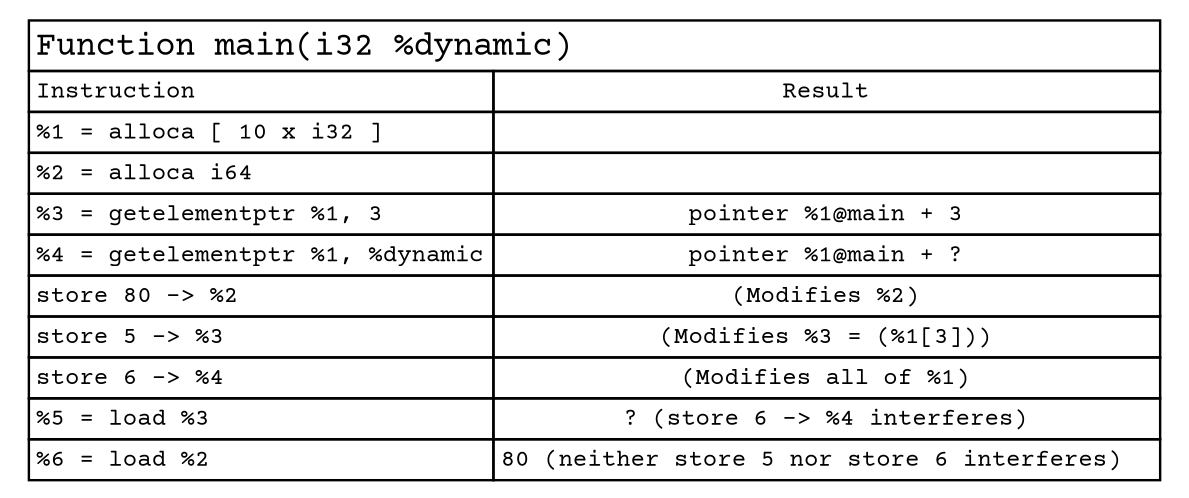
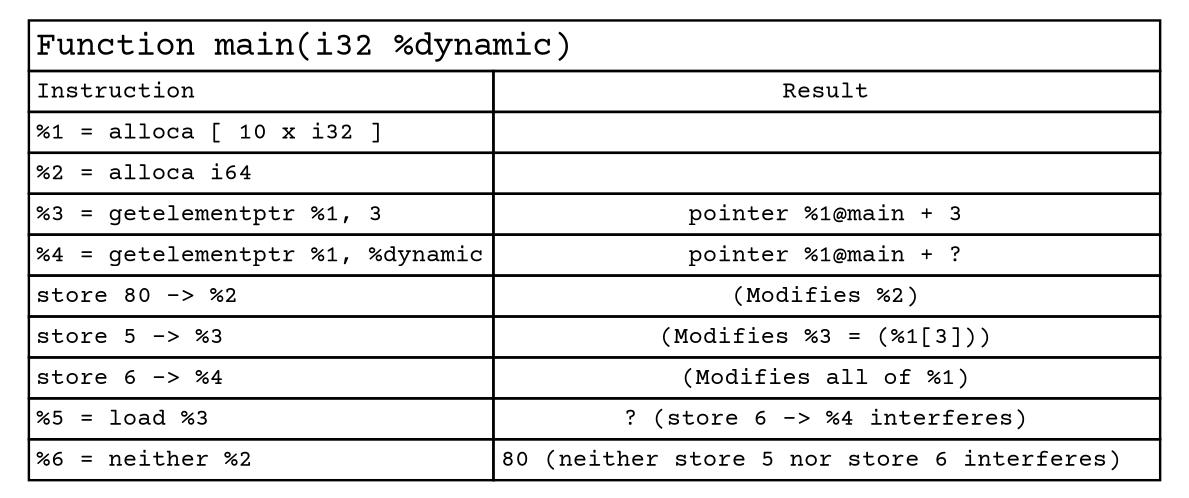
(124, 459) -> (146, 459)
